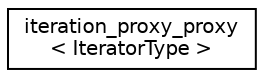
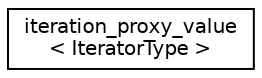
(132, 39) -> (131, 39)
